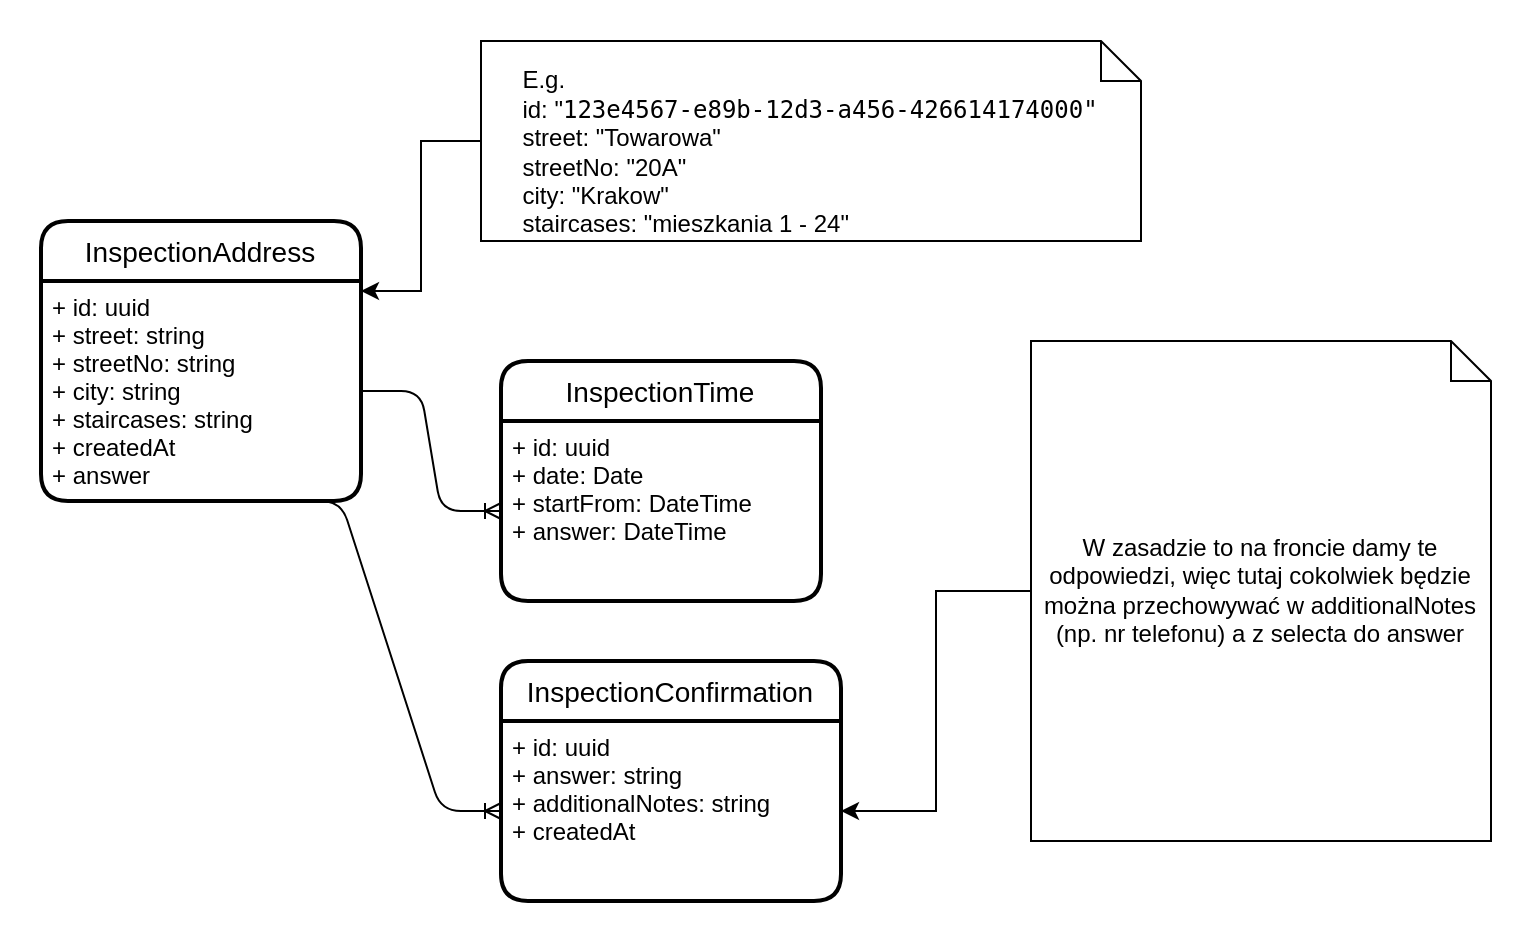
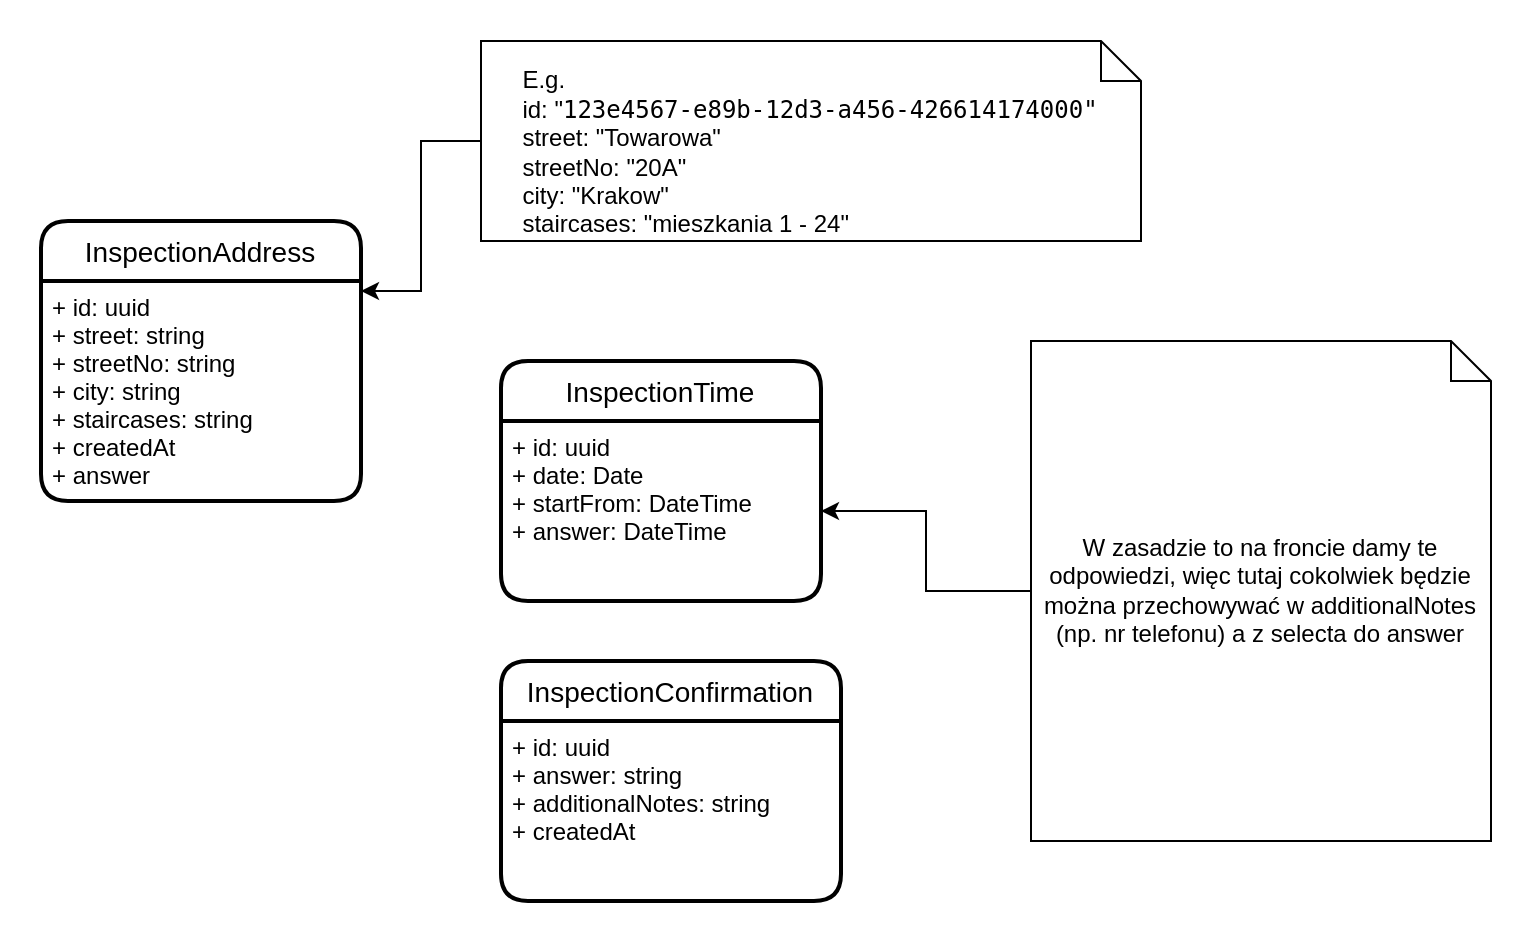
(431, 451) -> none
(399, 679) -> none
(936, 741) -> (926, 511)
